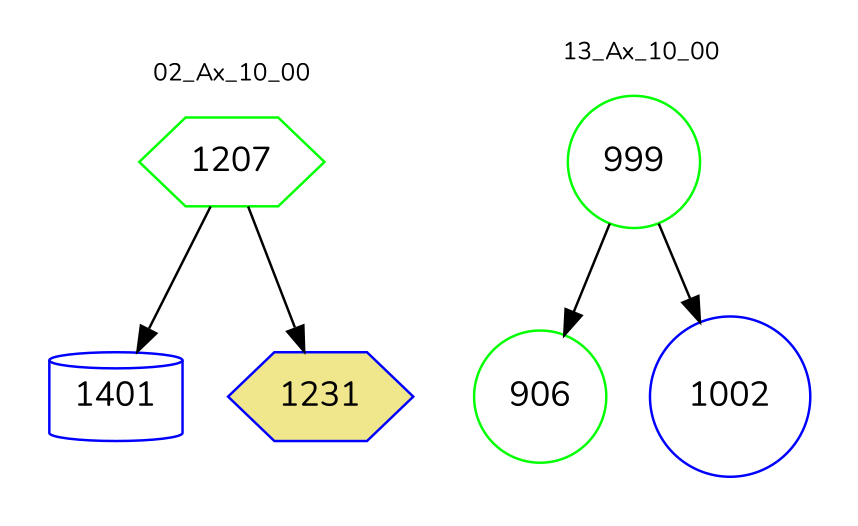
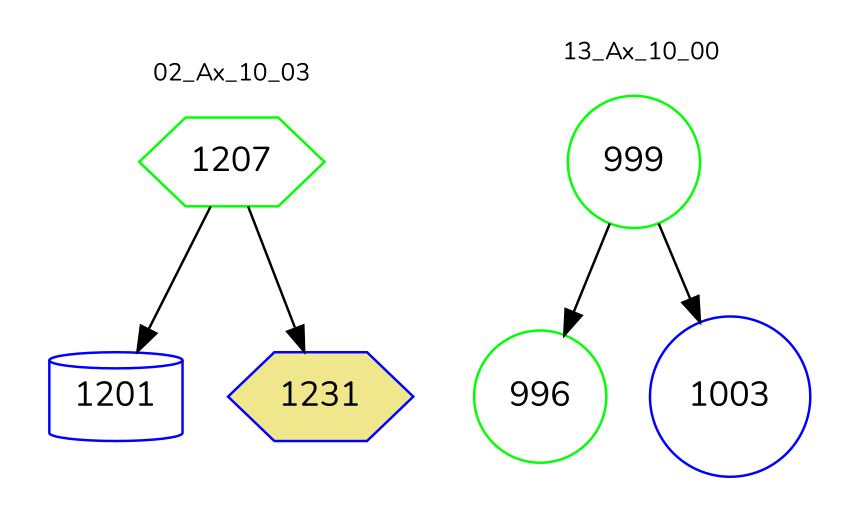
(232, 74) -> (232, 74)
(116, 397) -> (116, 397)
(540, 397) -> (540, 397)
(730, 397) -> (730, 397)
